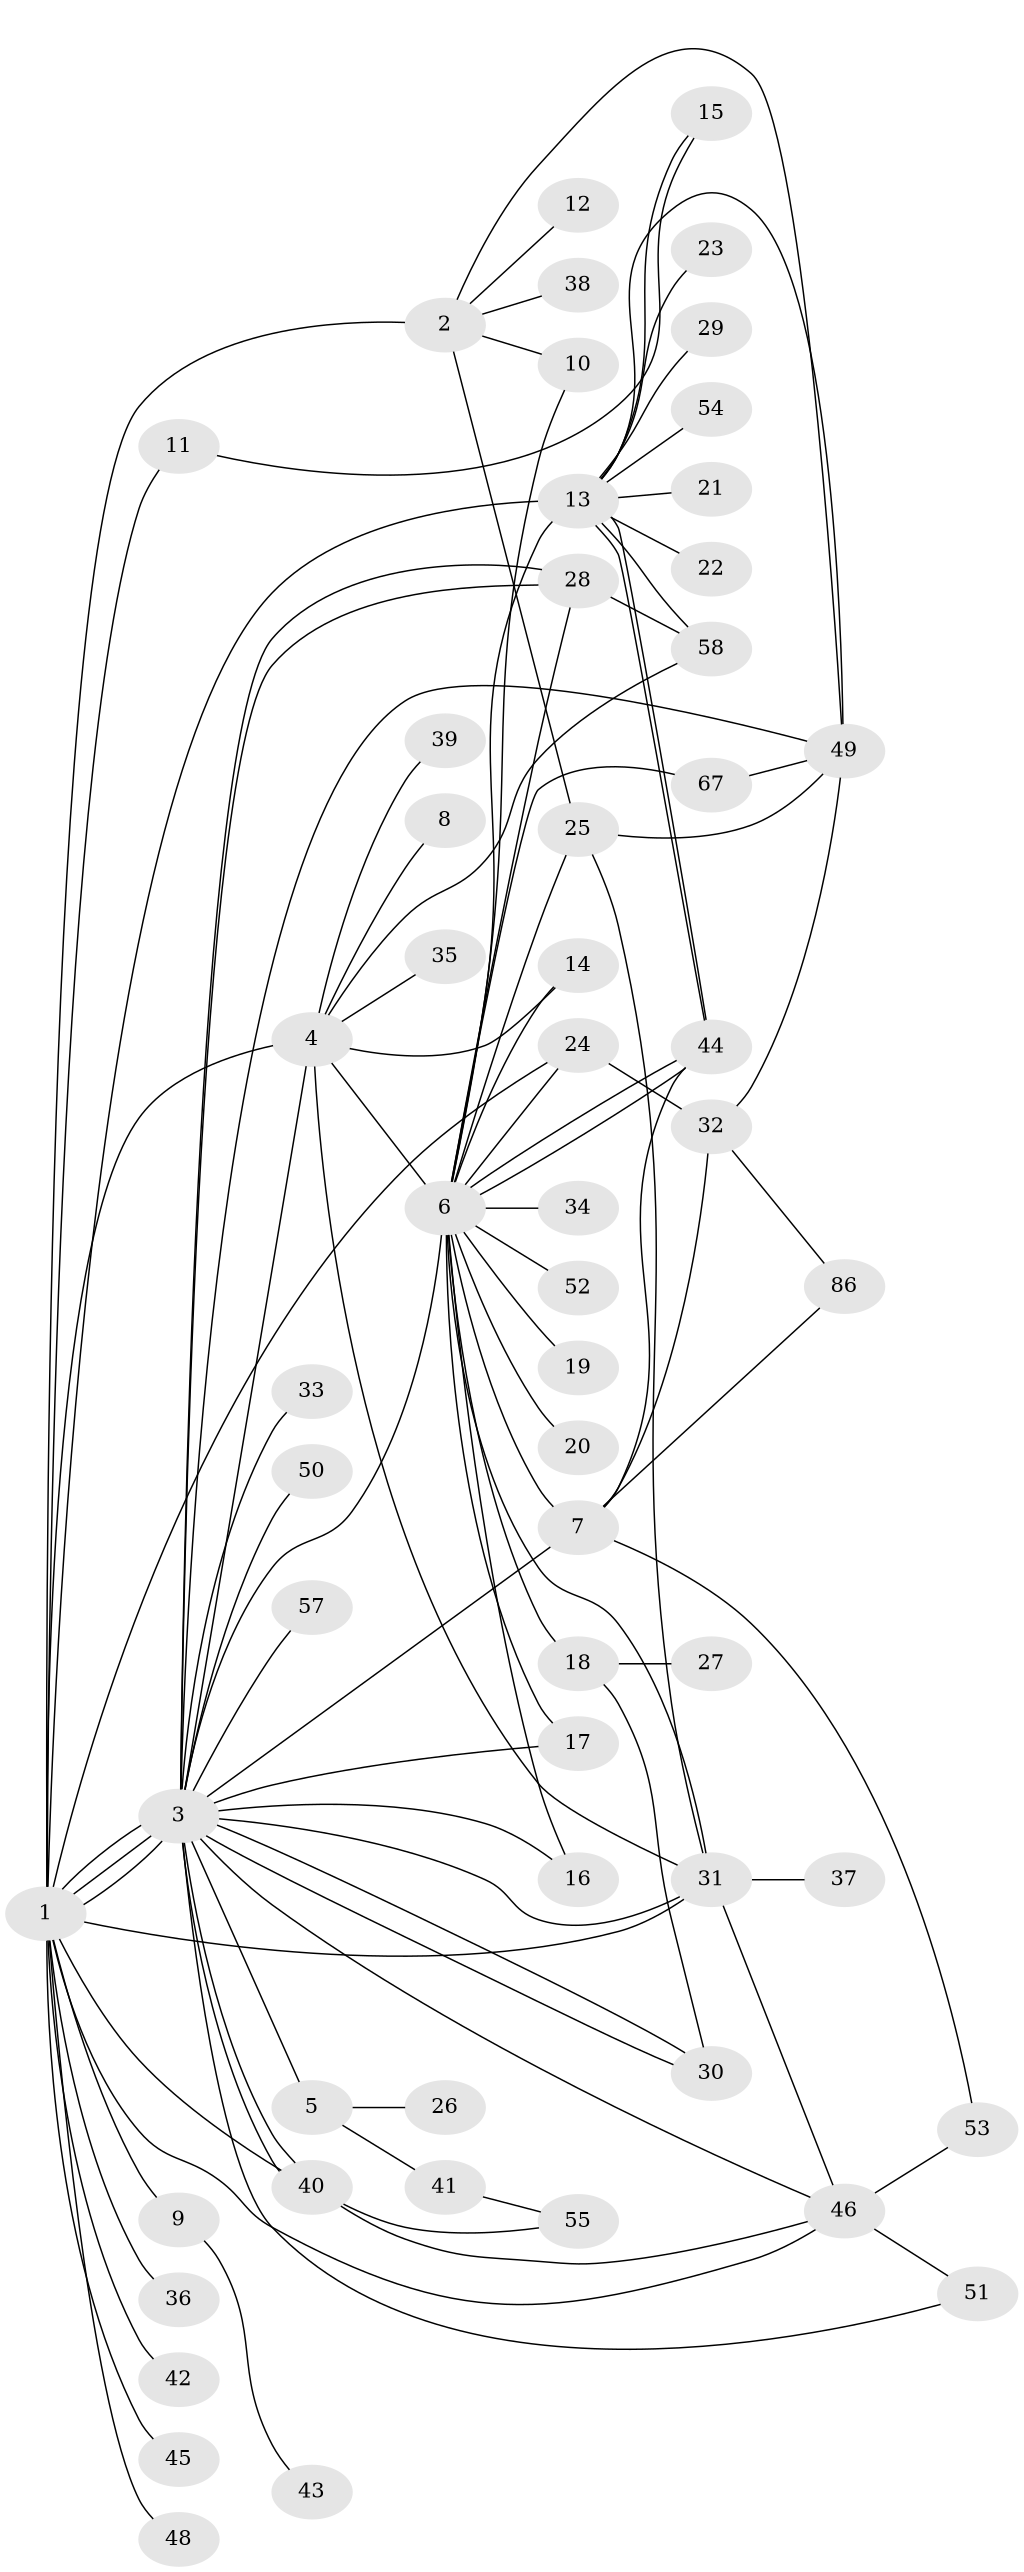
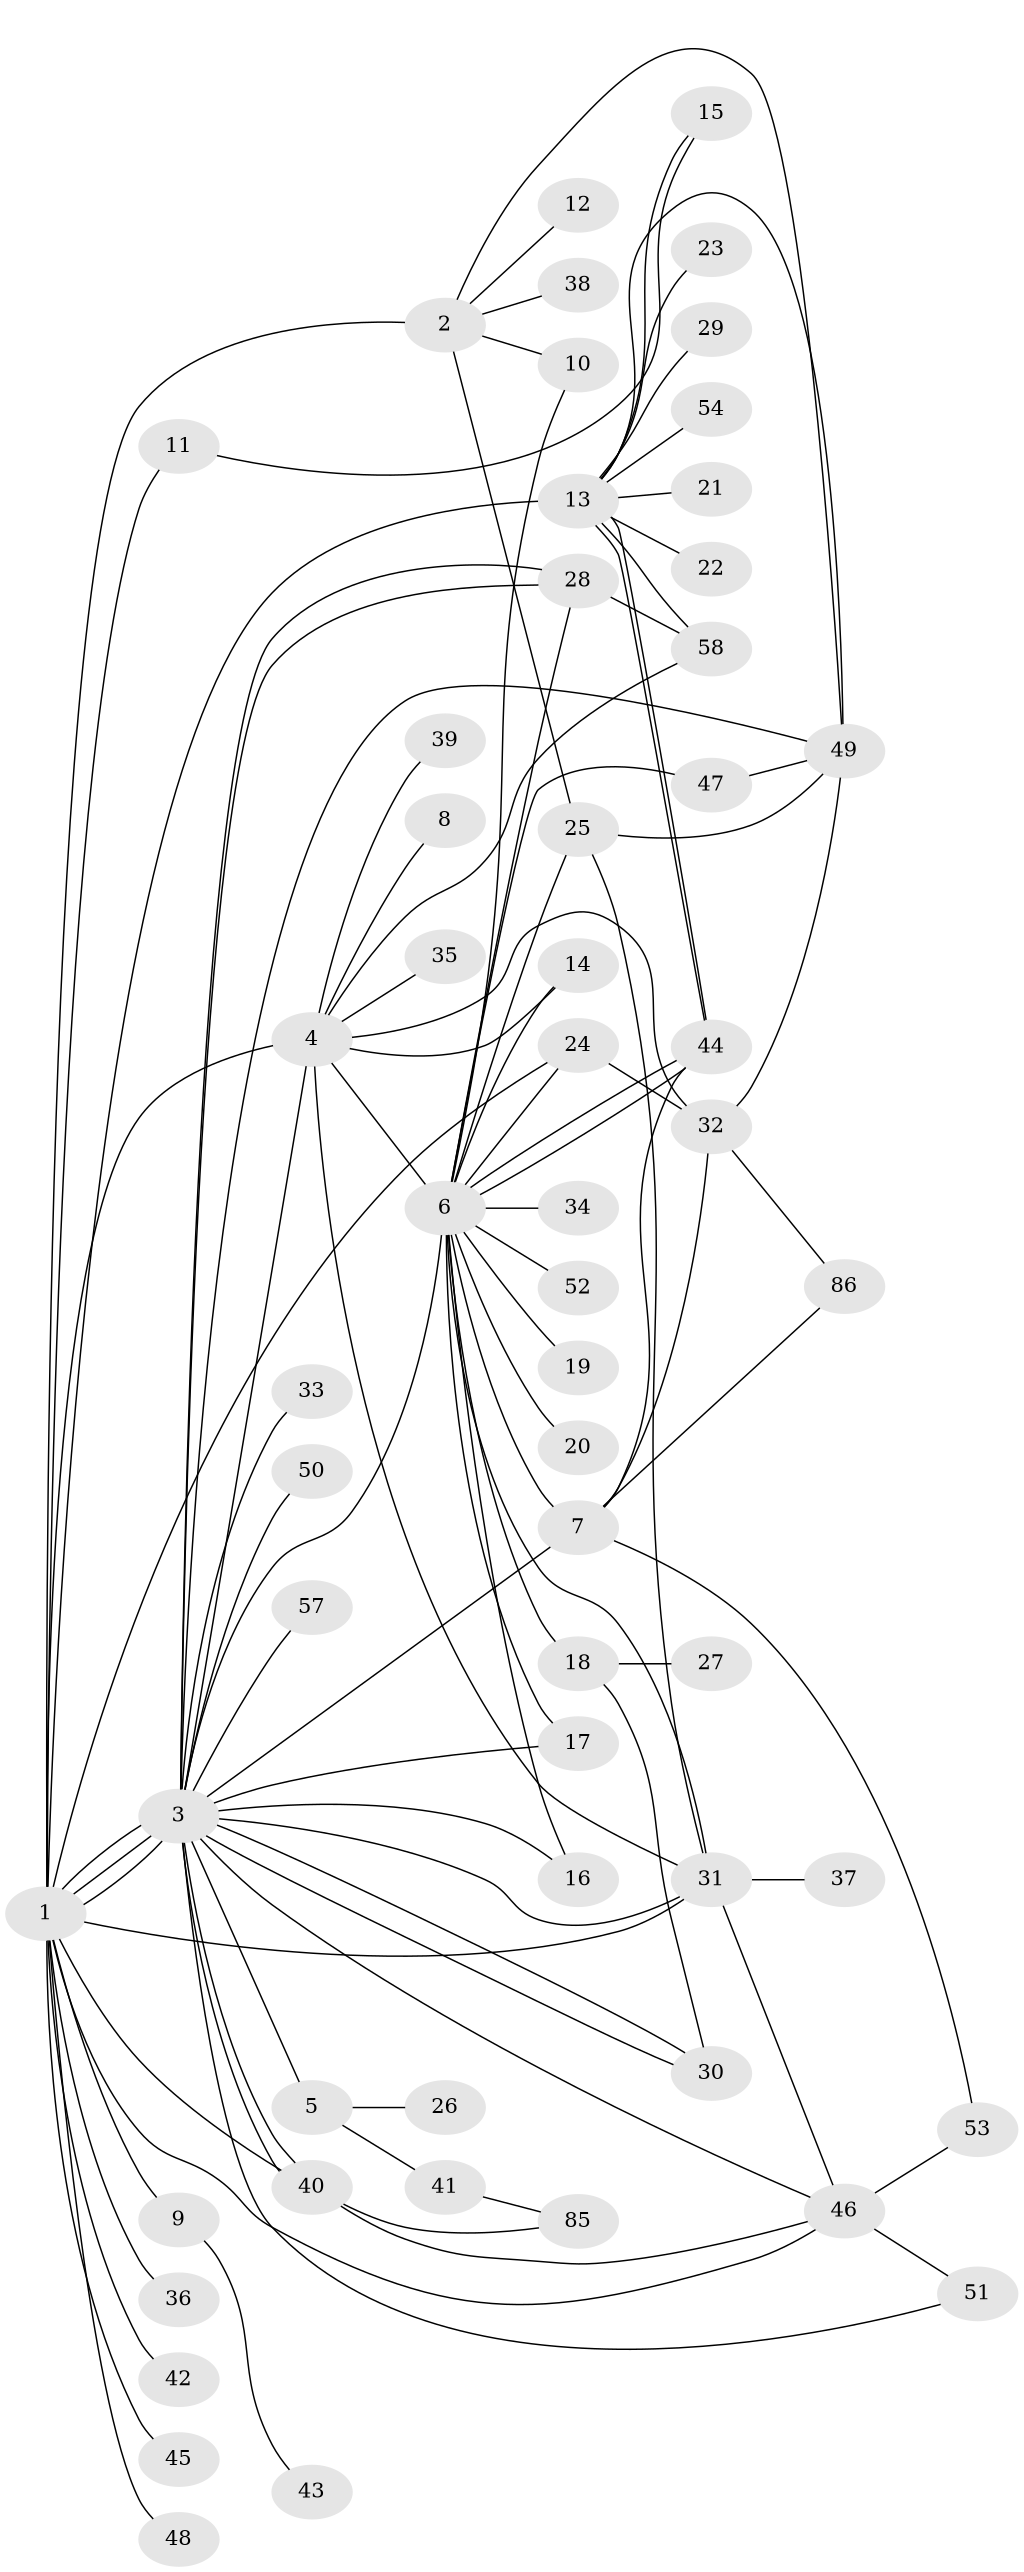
(711, 785) -> (711, 785)
(492, 797) -> none
none -> (563, 915)
(578, 2221) -> (578, 2221)
